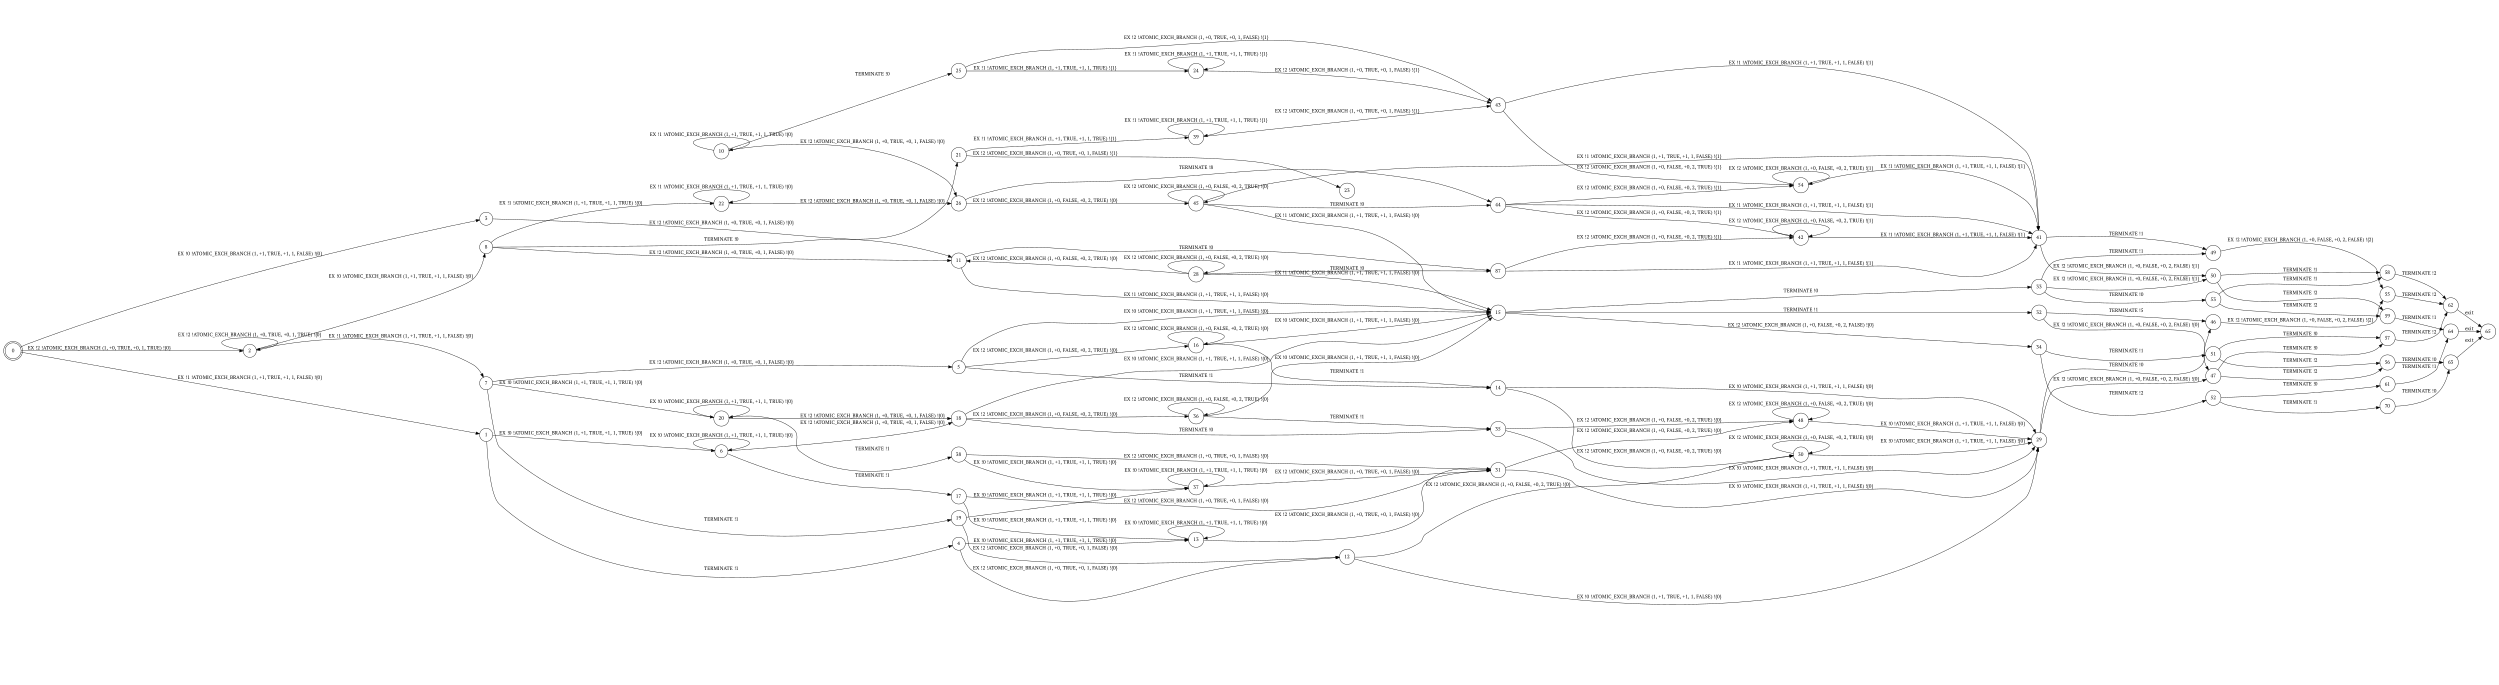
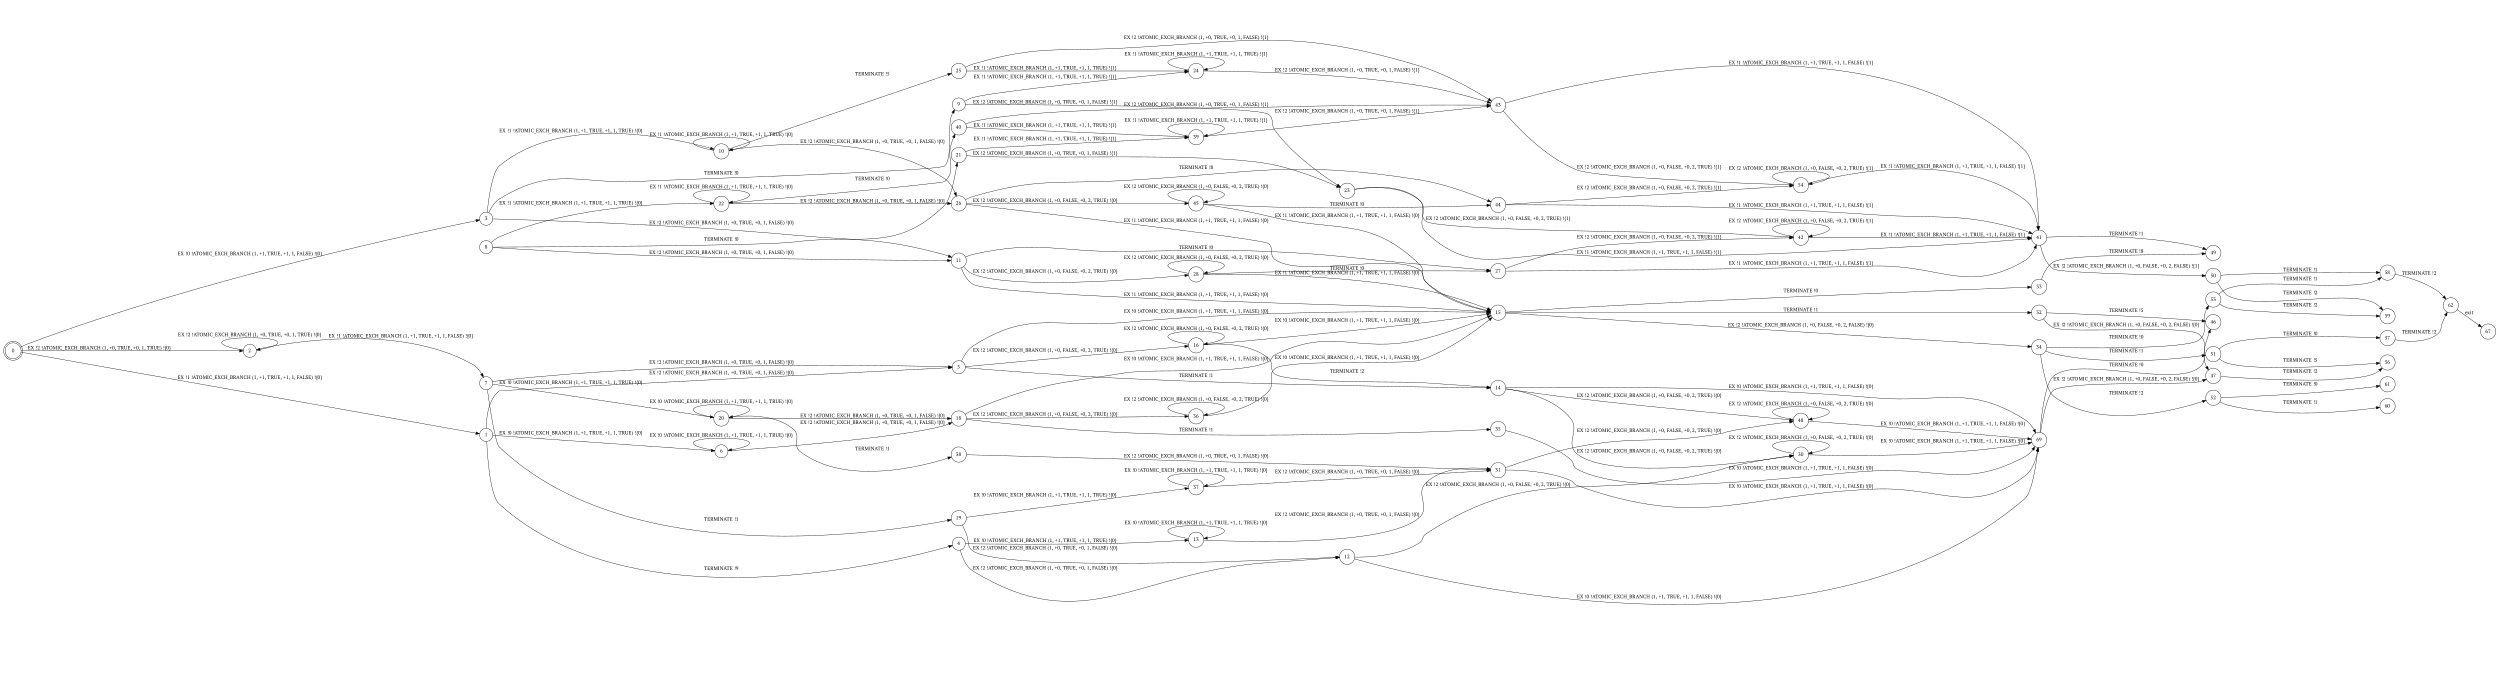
(872, 74) -> (872, 74)
none -> (959, 104)
none -> (959, 127)
none -> (578, 135)
(1646, 162) -> (1672, 257)
(1648, 219) -> (1562, 230)
none -> (1240, 238)
(2126, 251) -> (2126, 251)
(1079, 266) -> (1073, 282)
(1498, 271) -> (1498, 271)
(2125, 290) -> none
(2388, 294) -> none
(2122, 303) -> (2140, 347)
(378, 315) -> none
(2451, 332) -> none
(2488, 332) -> (2488, 332)
(2297, 353) -> none
(2300, 360) -> (2300, 360)
(2451, 362) -> none
(1347, 371) -> (1347, 371)
none -> (703, 380)
(2388, 406) -> (2388, 406)
(1345, 423) -> none
(1648, 425) -> (1647, 406)
(1196, 430) -> (1196, 430)
(2039, 440) -> (2039, 440)
(1073, 487) -> none
(959, 496) -> none
(721, 569) -> (721, 569)
